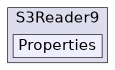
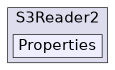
(58, 19) -> (58, 19)
